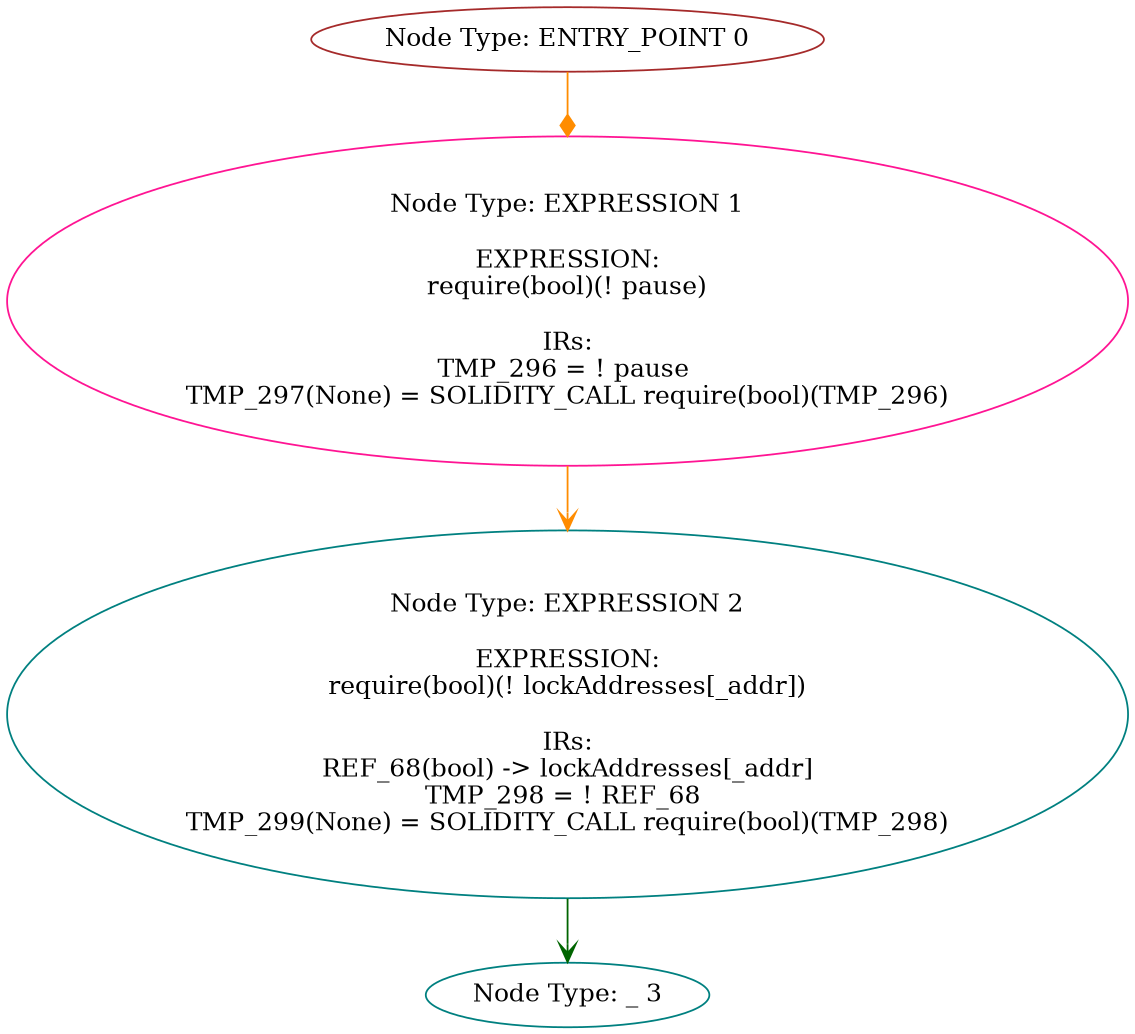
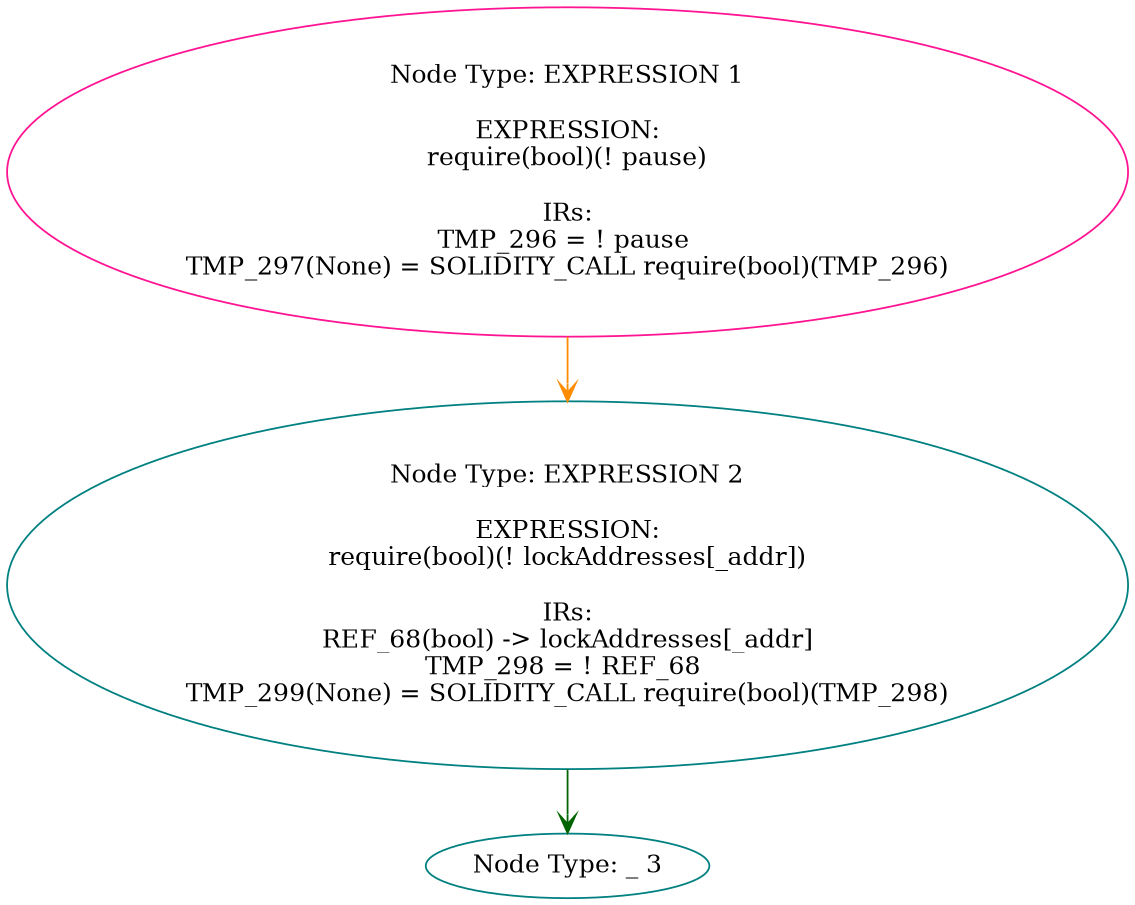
(568, 39) -> none
